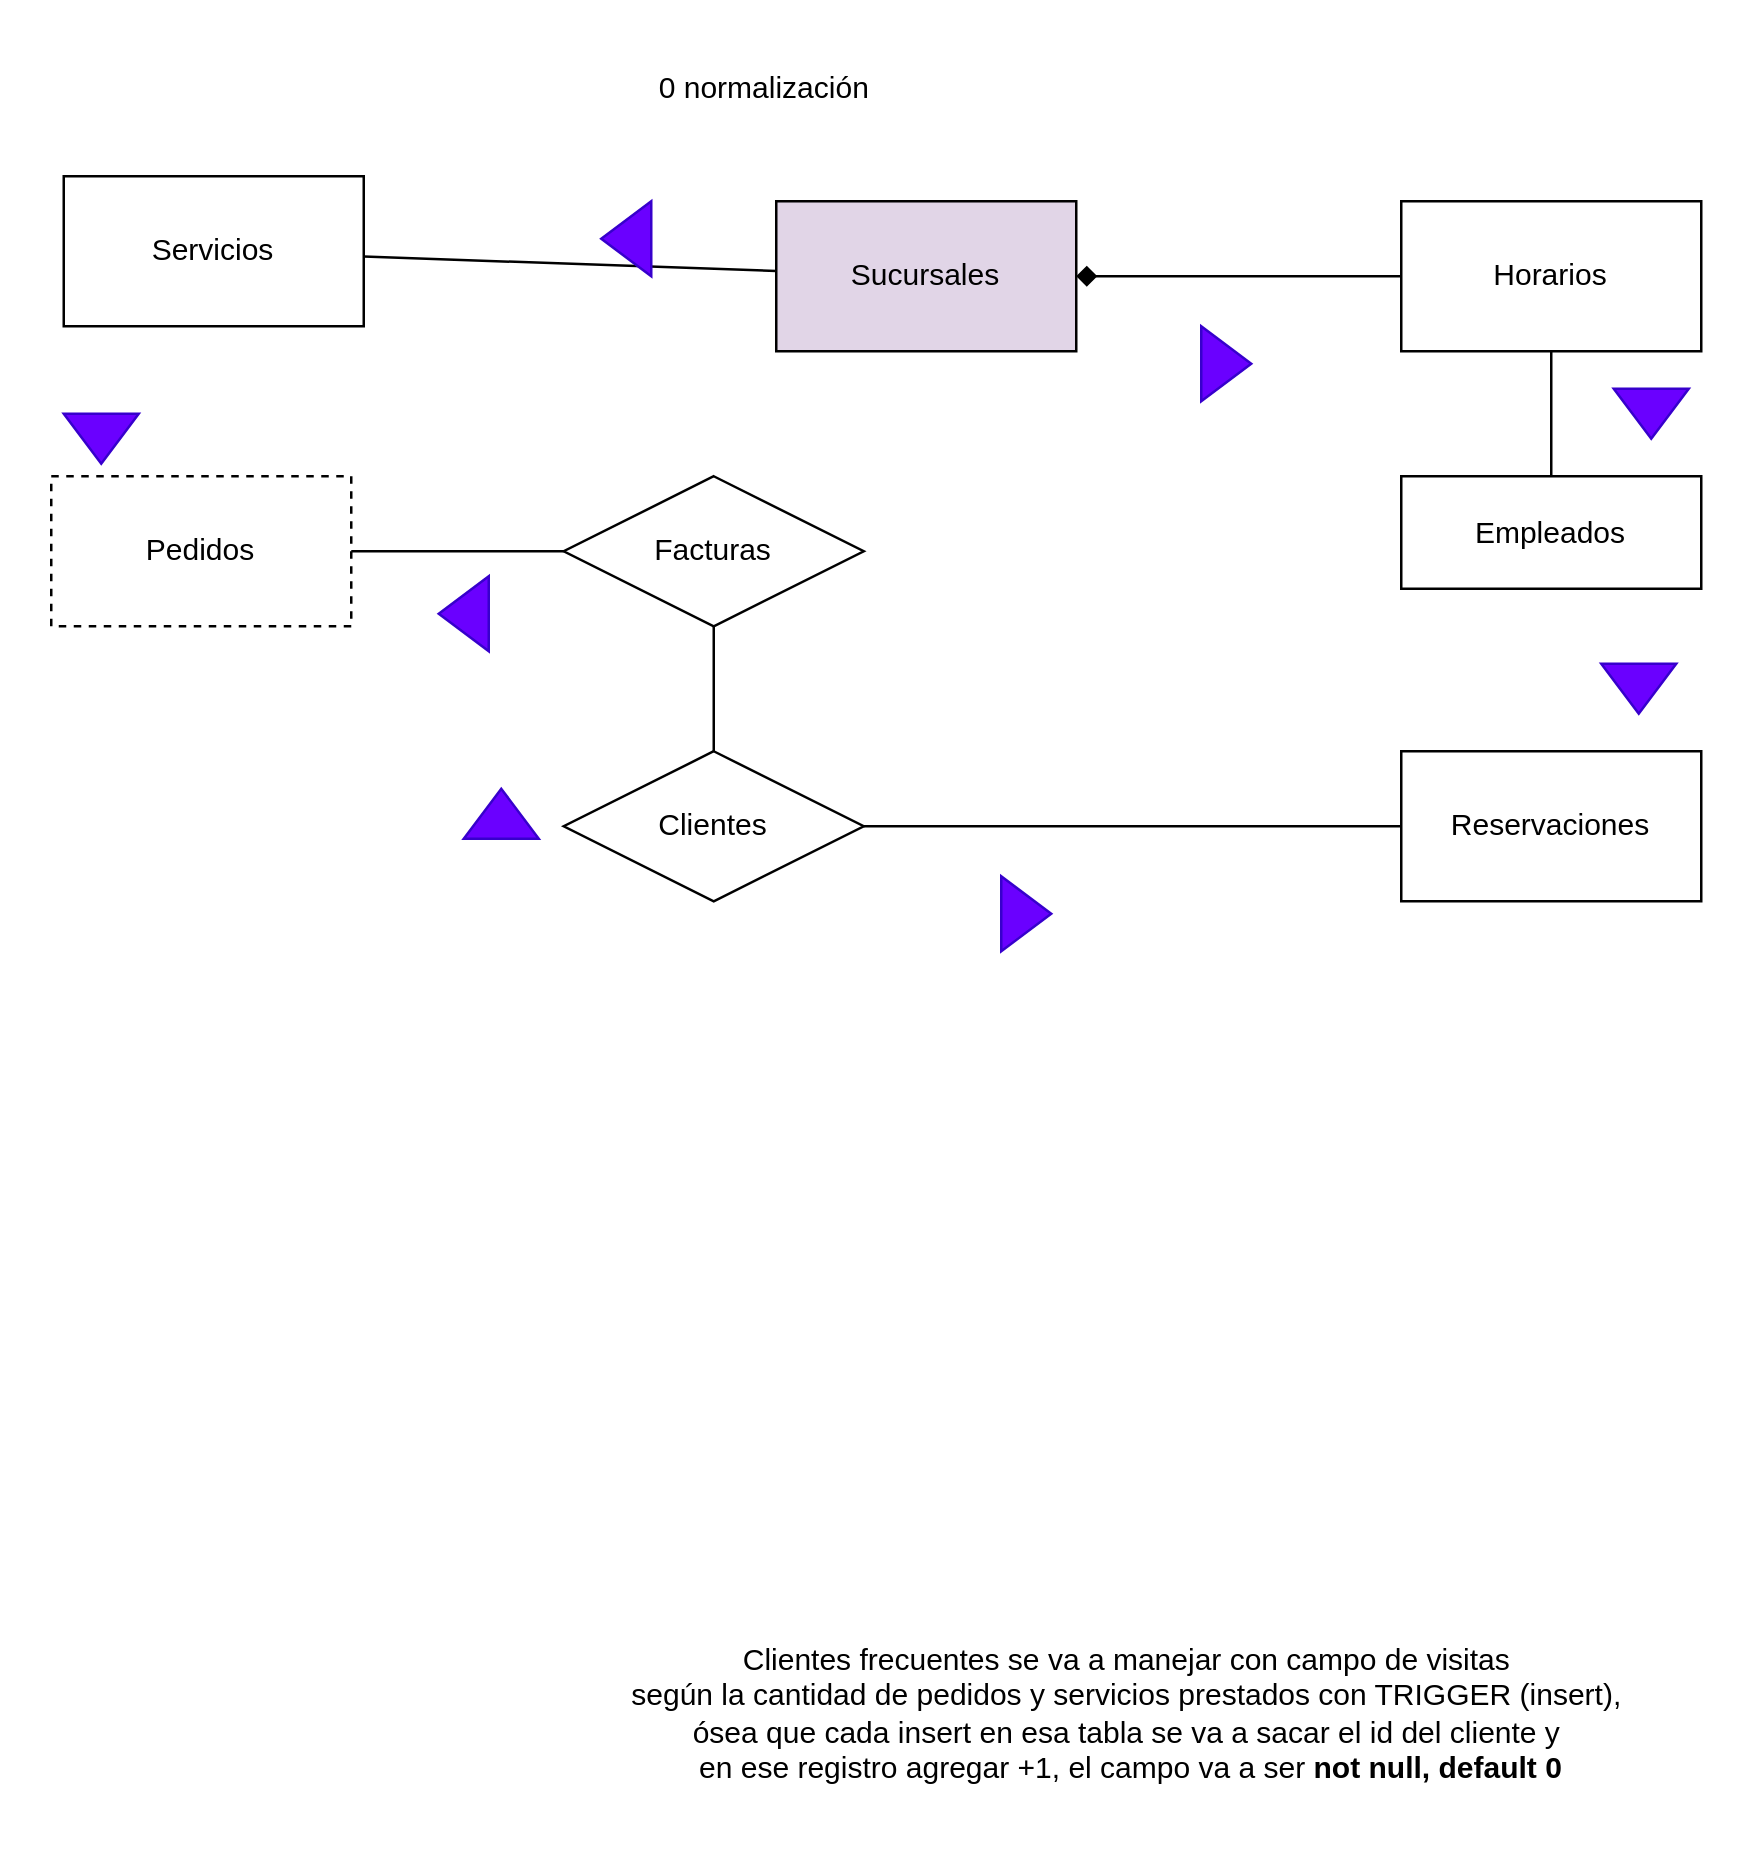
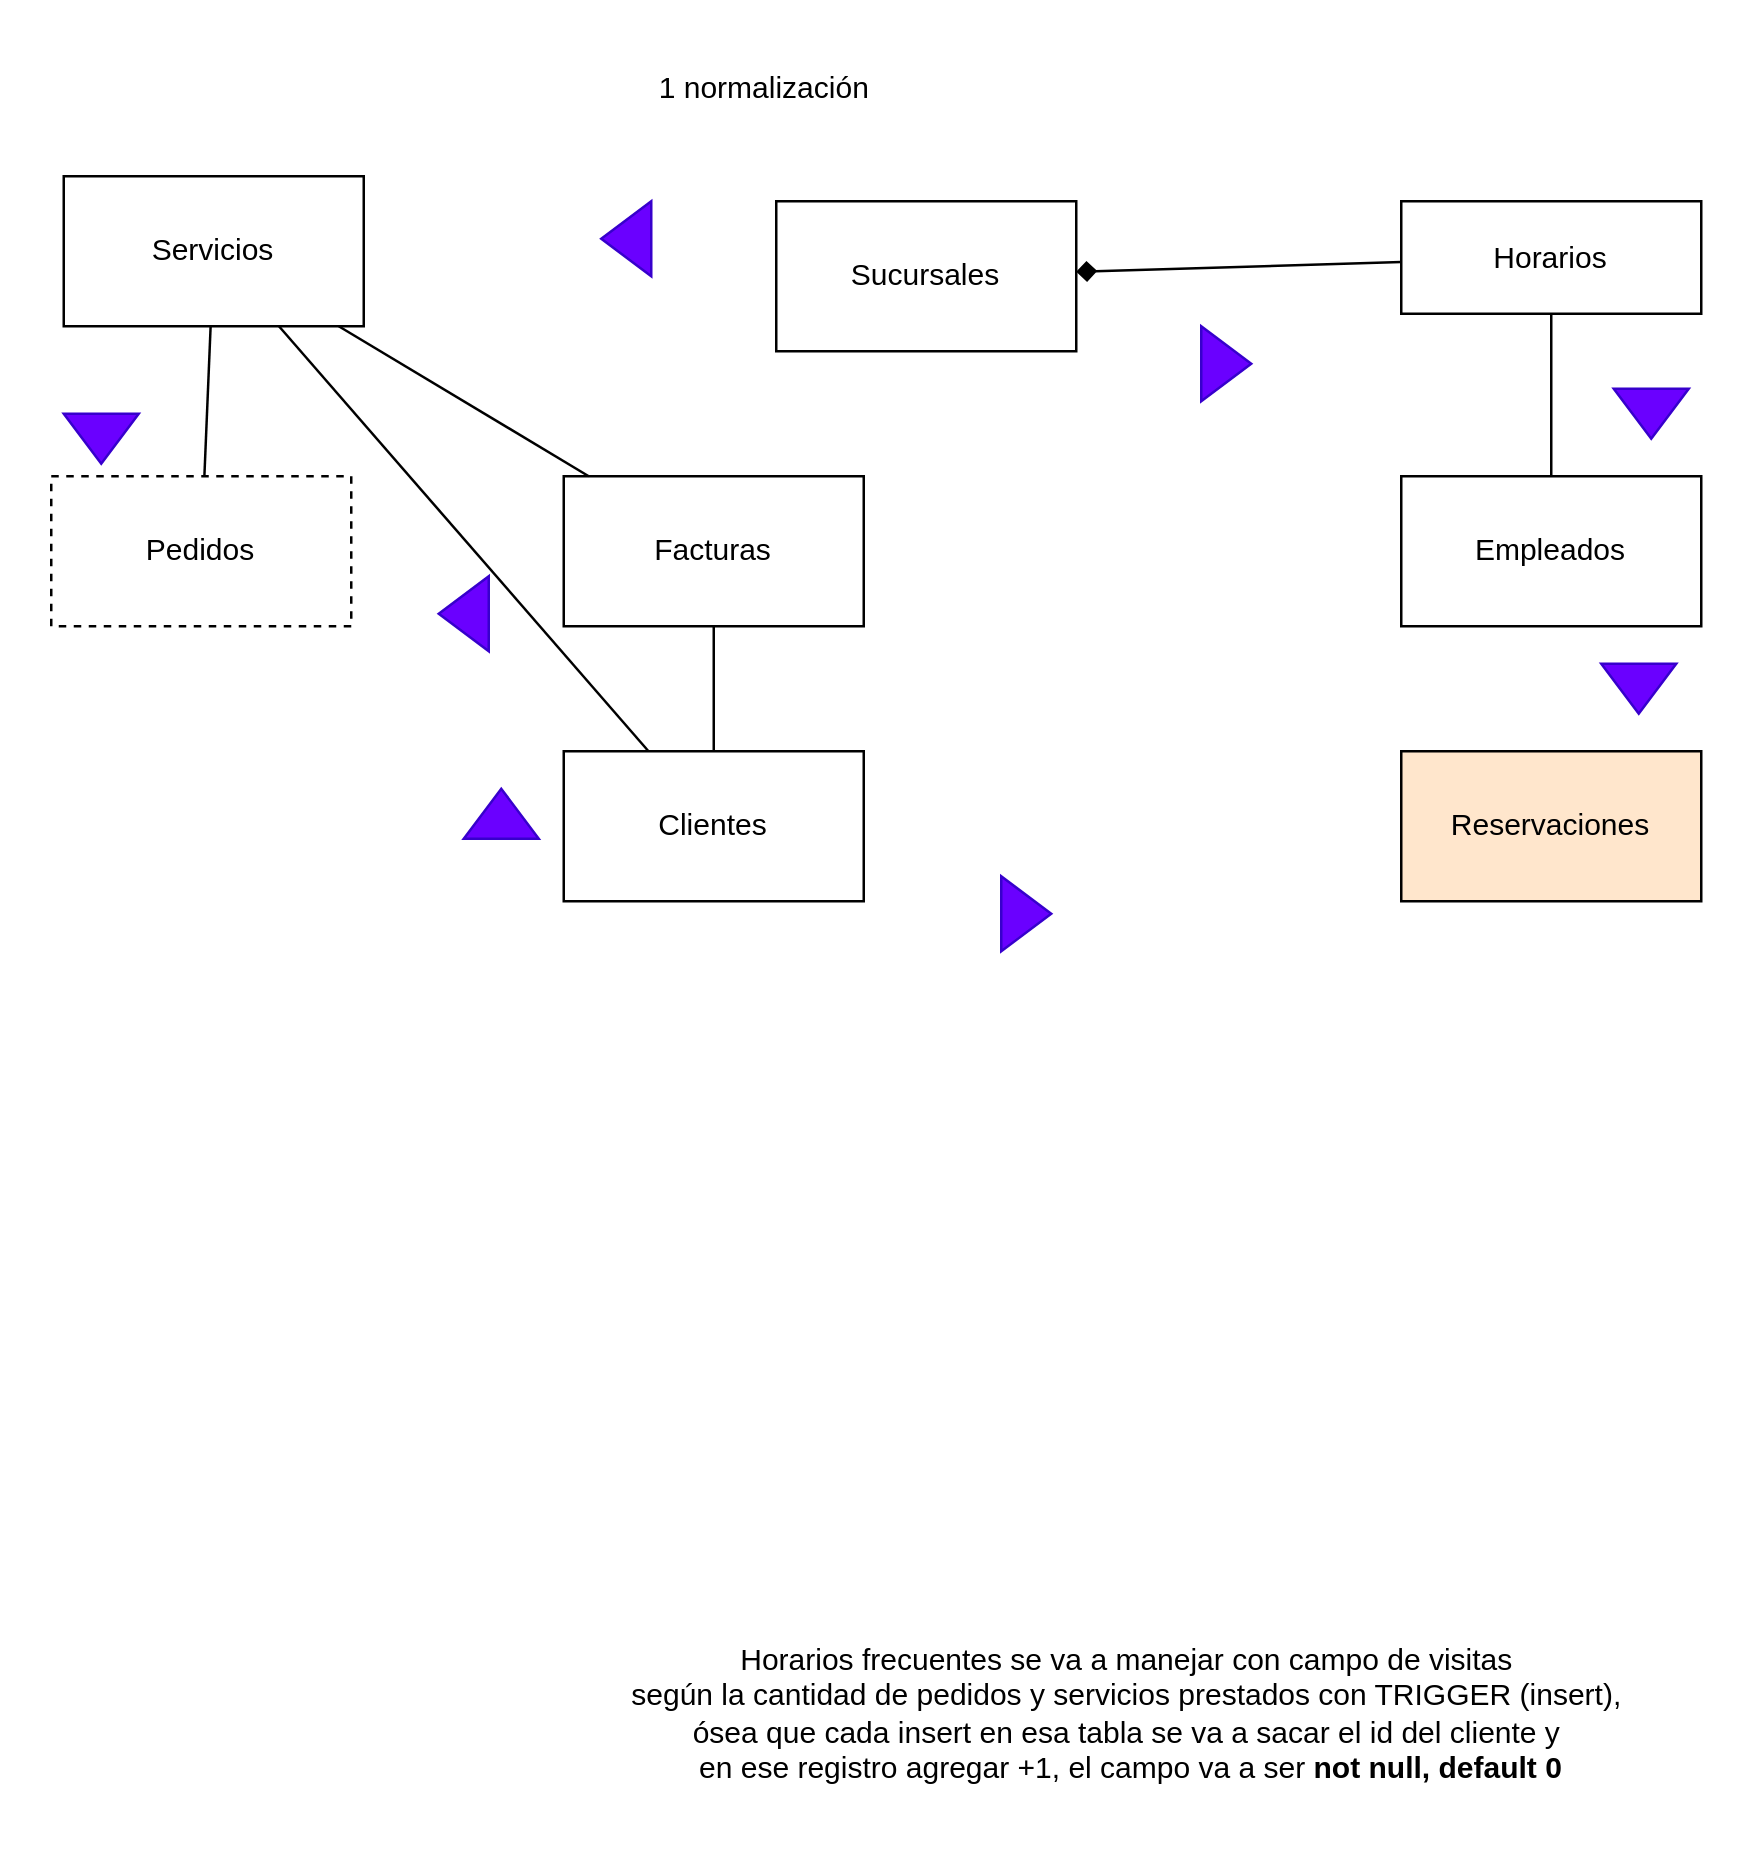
(765, 89) -> (765, 89)
(500, 261) -> (463, 401)
(926, 276) -> (926, 276)
(1551, 276) -> (1551, 258)
none -> (208, 401)
(1551, 533) -> (1551, 551)
(409, 551) -> none
(714, 551) -> (714, 551)
(714, 826) -> (714, 826)
(1132, 826) -> (375, 436)
(1551, 826) -> (1551, 826)
(1128, 1714) -> (1128, 1714)
